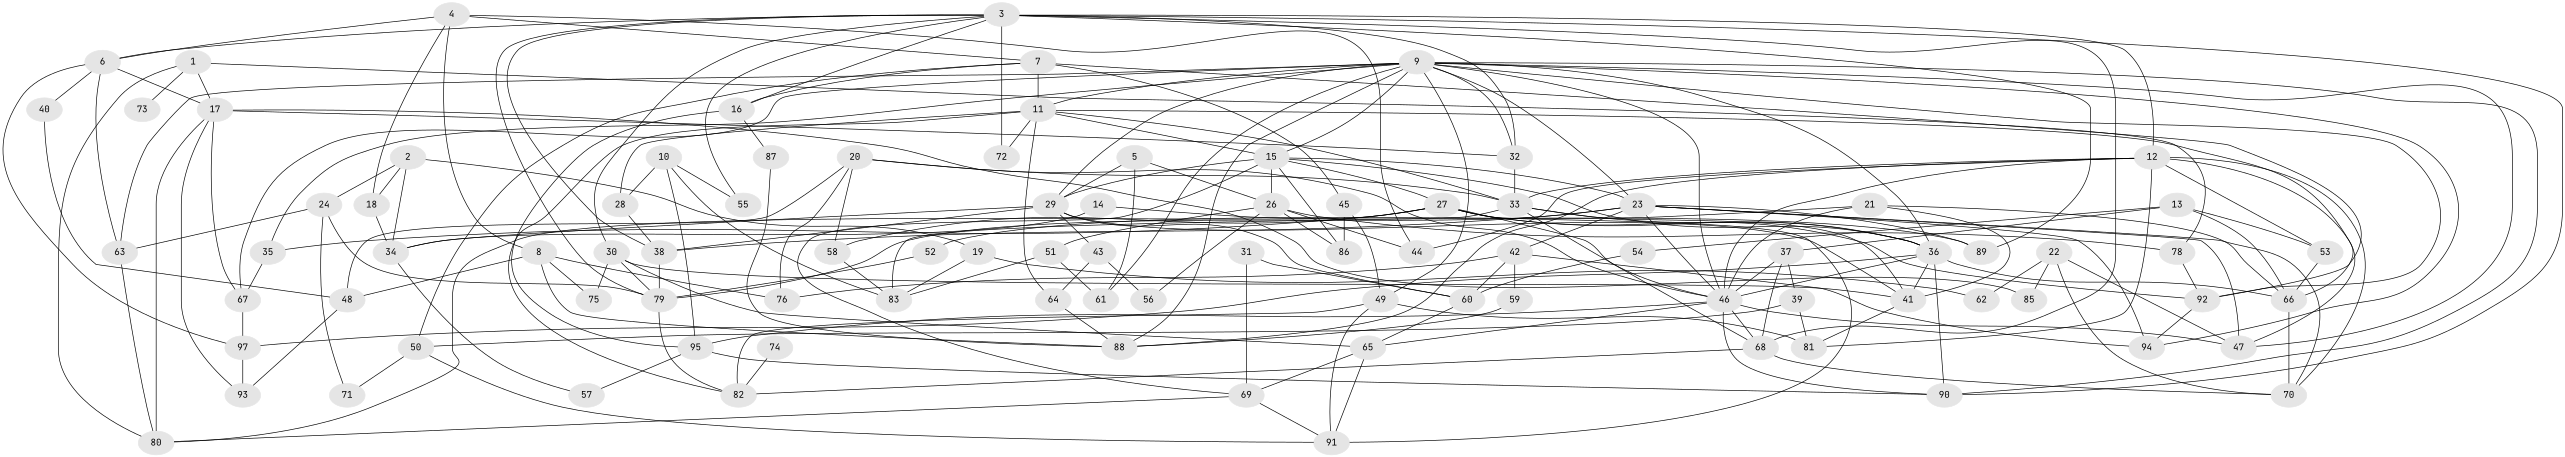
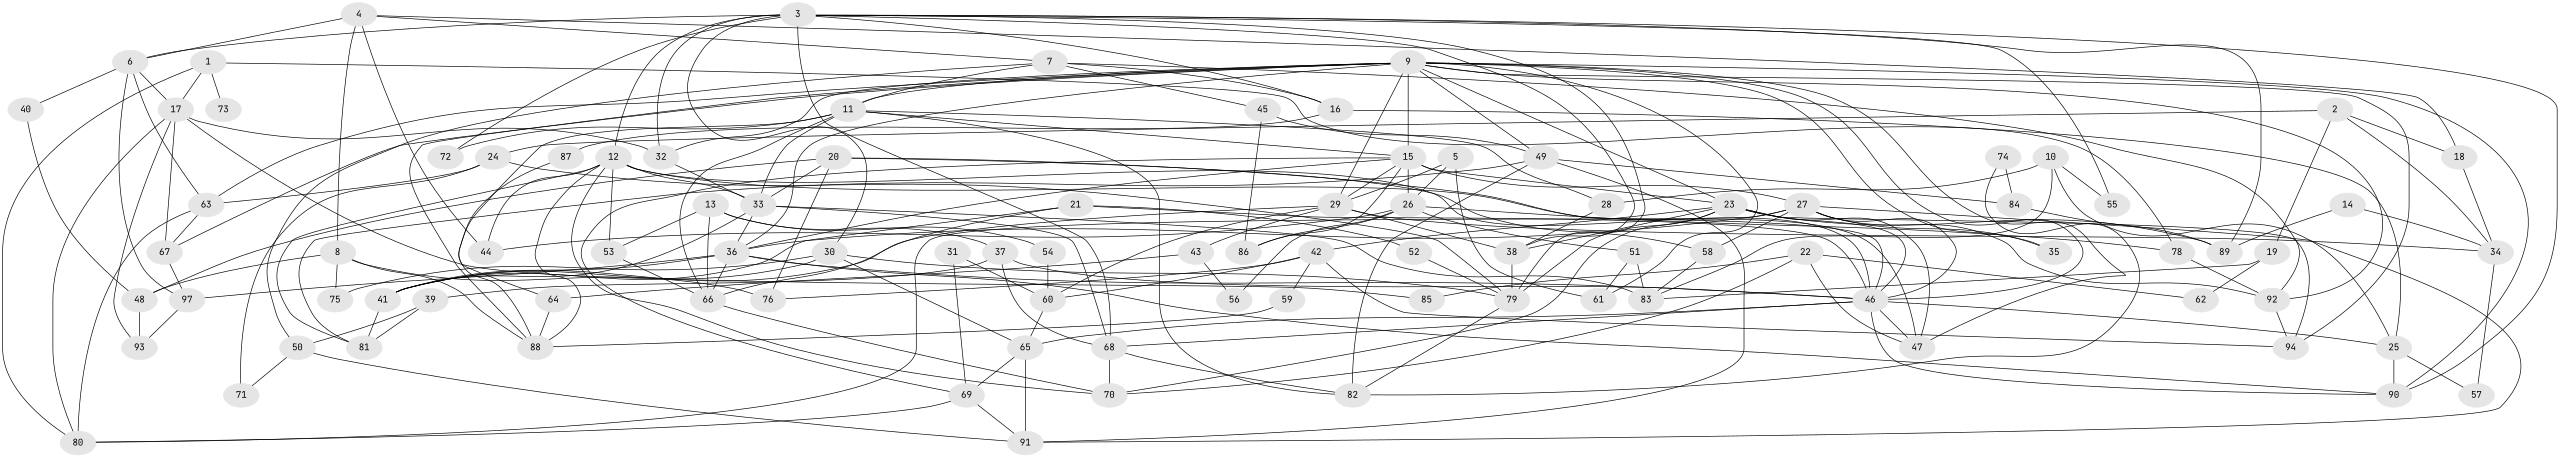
none -> (2014, 205)
(255, 276) -> (185, 229)
(696, 348) -> (2394, 348)
